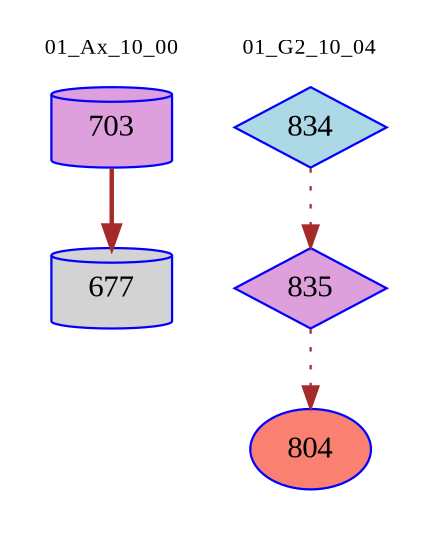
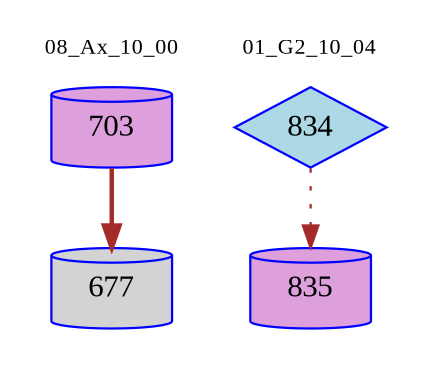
(113, 48) -> (113, 48)
(311, 288) -> (311, 288)
(311, 449) -> none
